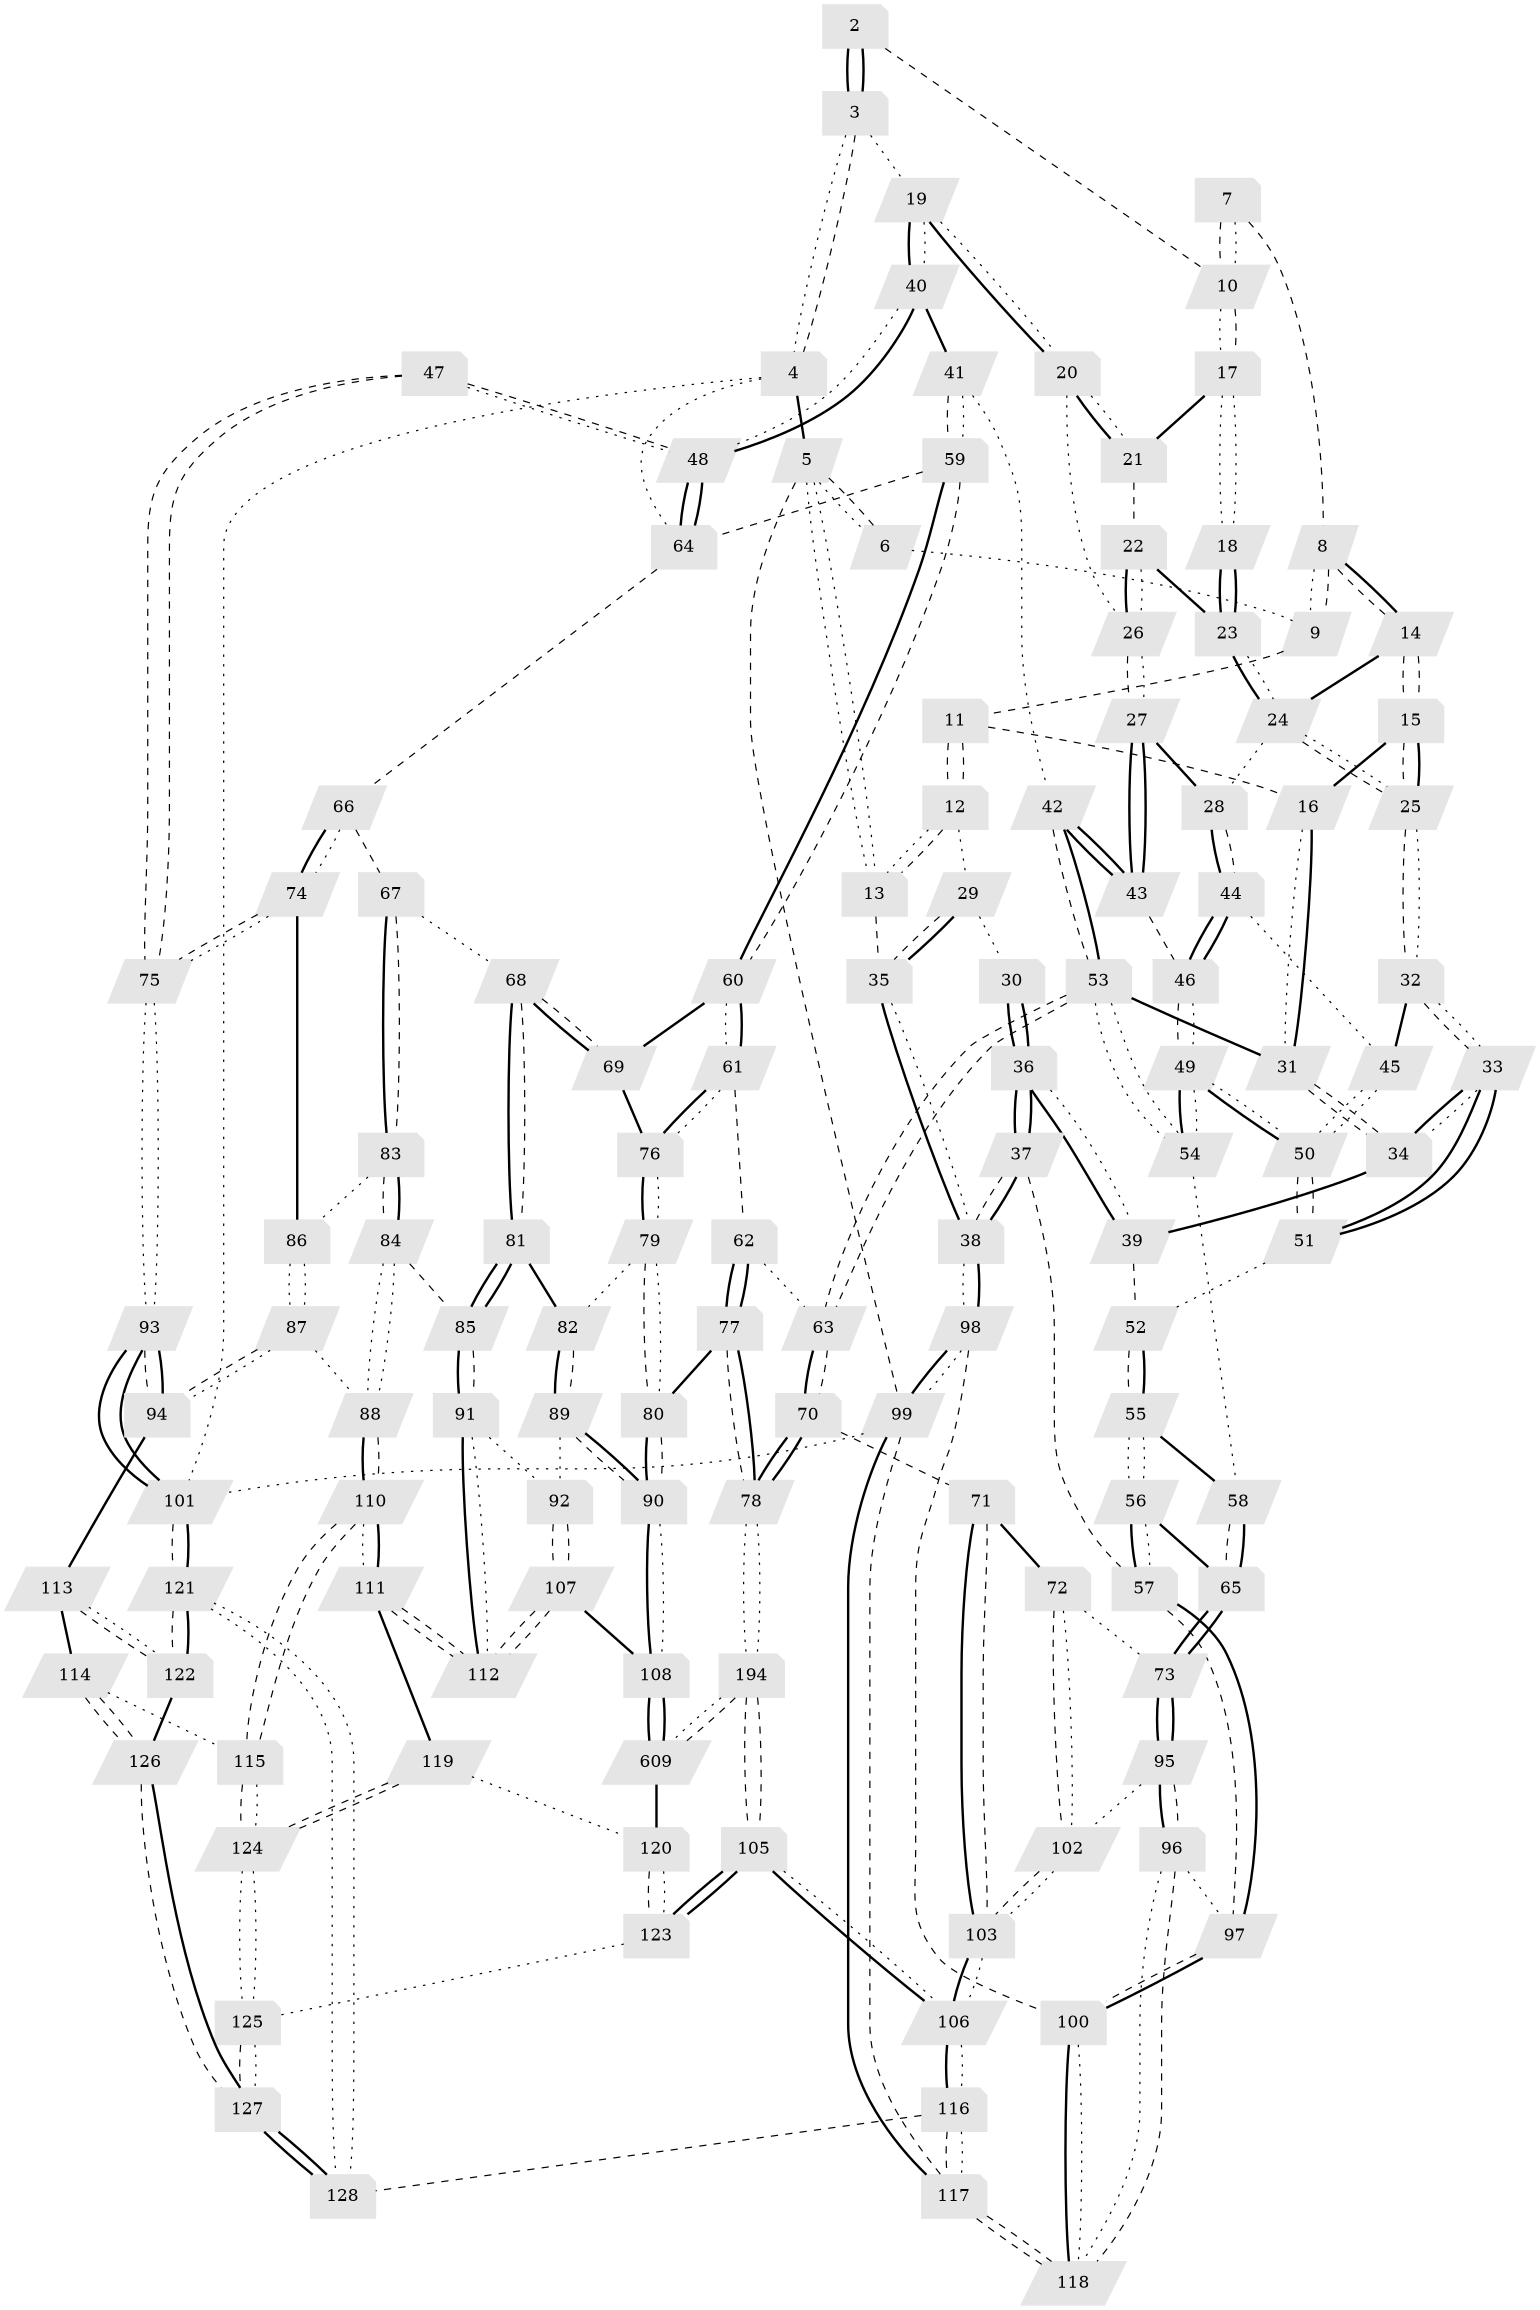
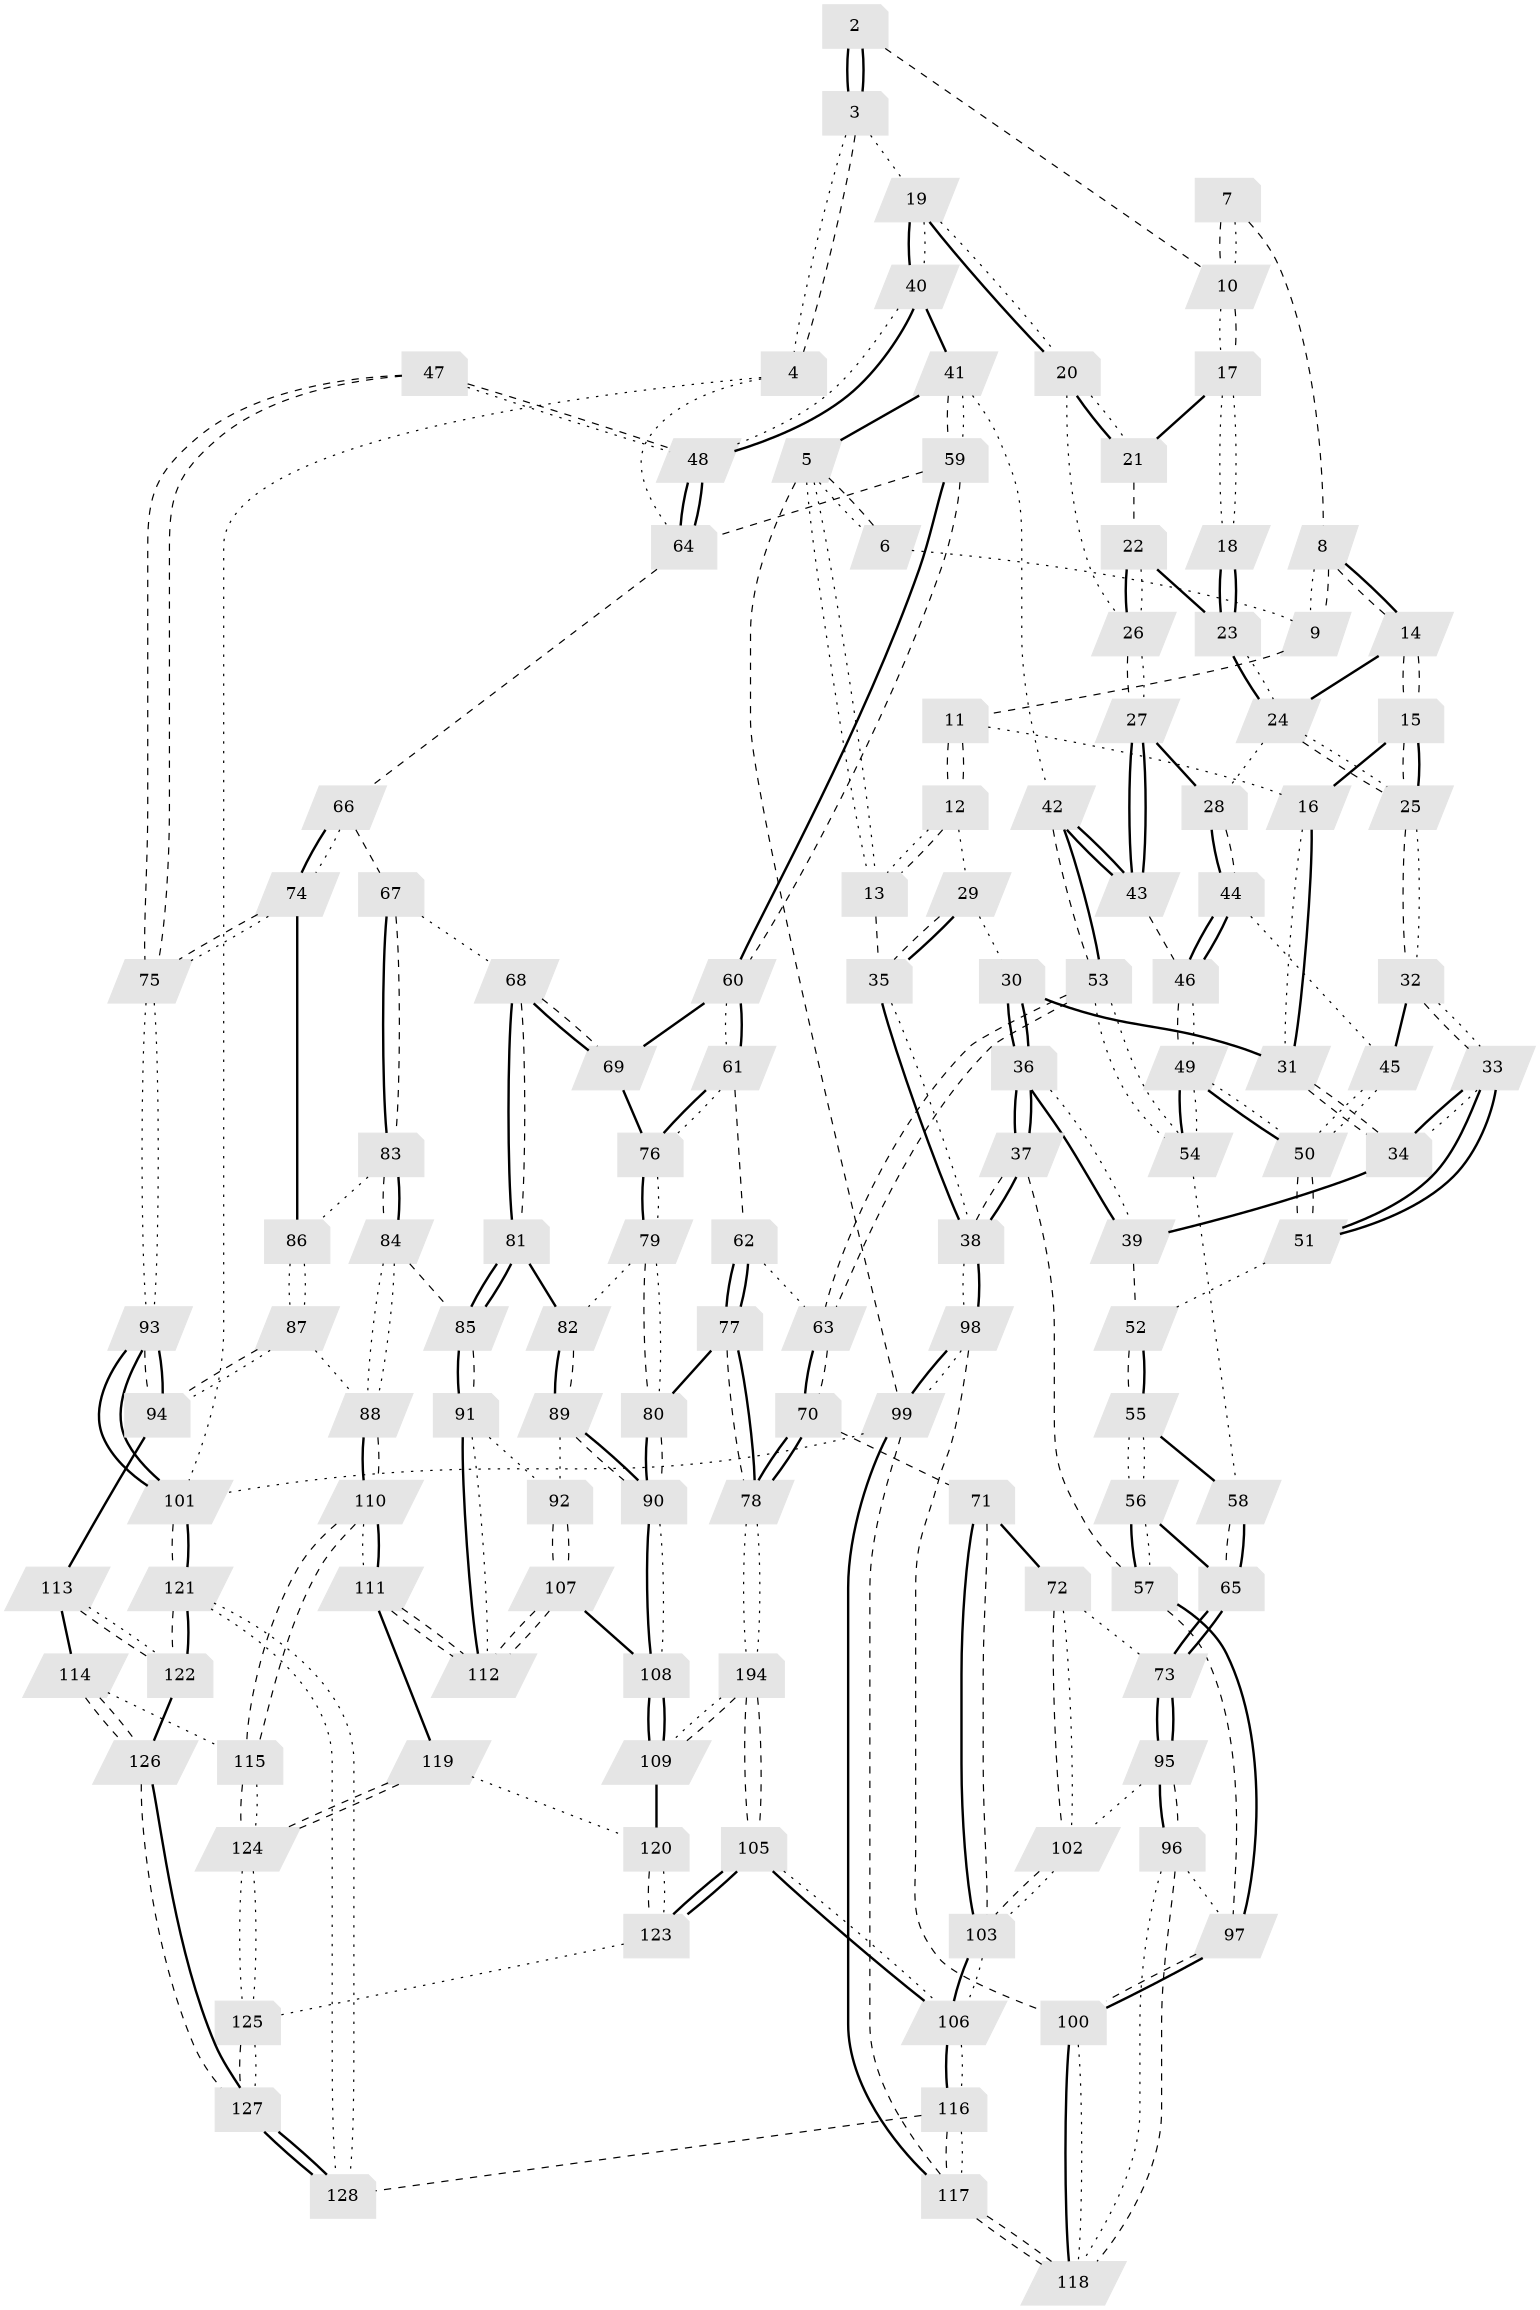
(801, 417) -> (880, 418)
(1122, 752) -> (1122, 752)
(1202, 1030) -> (1153, 1027)
(656, 1763) -> (656, 1763)
